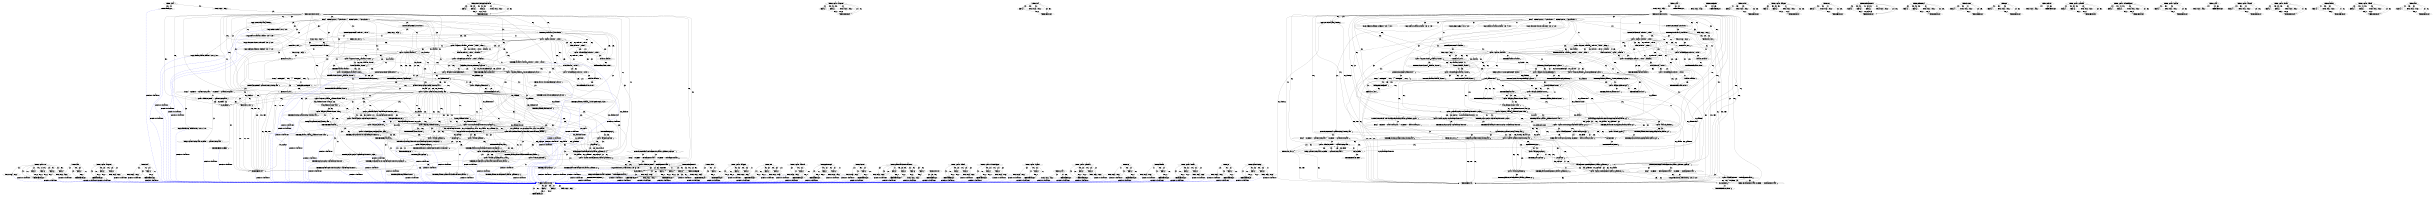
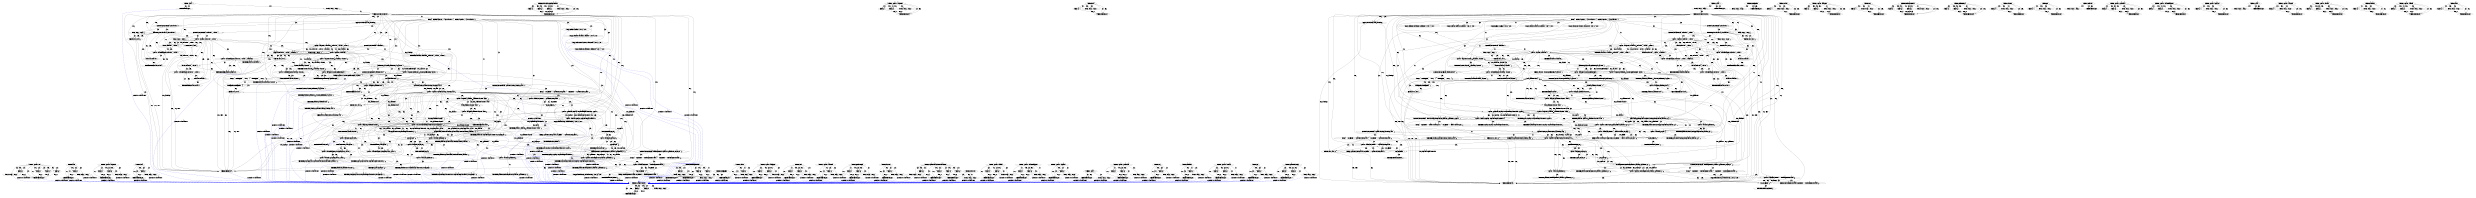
(204, 56) -> none
none -> (375, 135)
